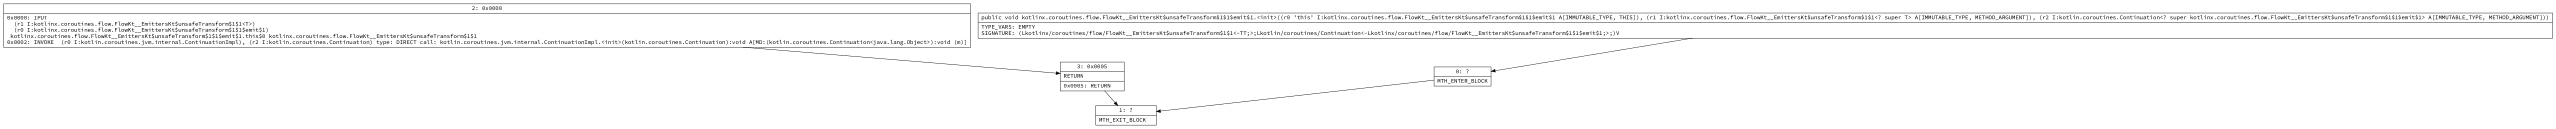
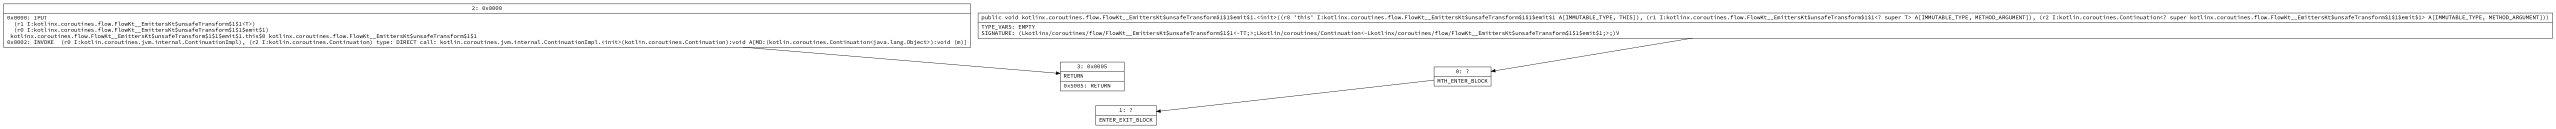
(1092, 86) -> (1092, 86)
(1110, 97) -> none
(1123, 120) -> (1126, 120)
